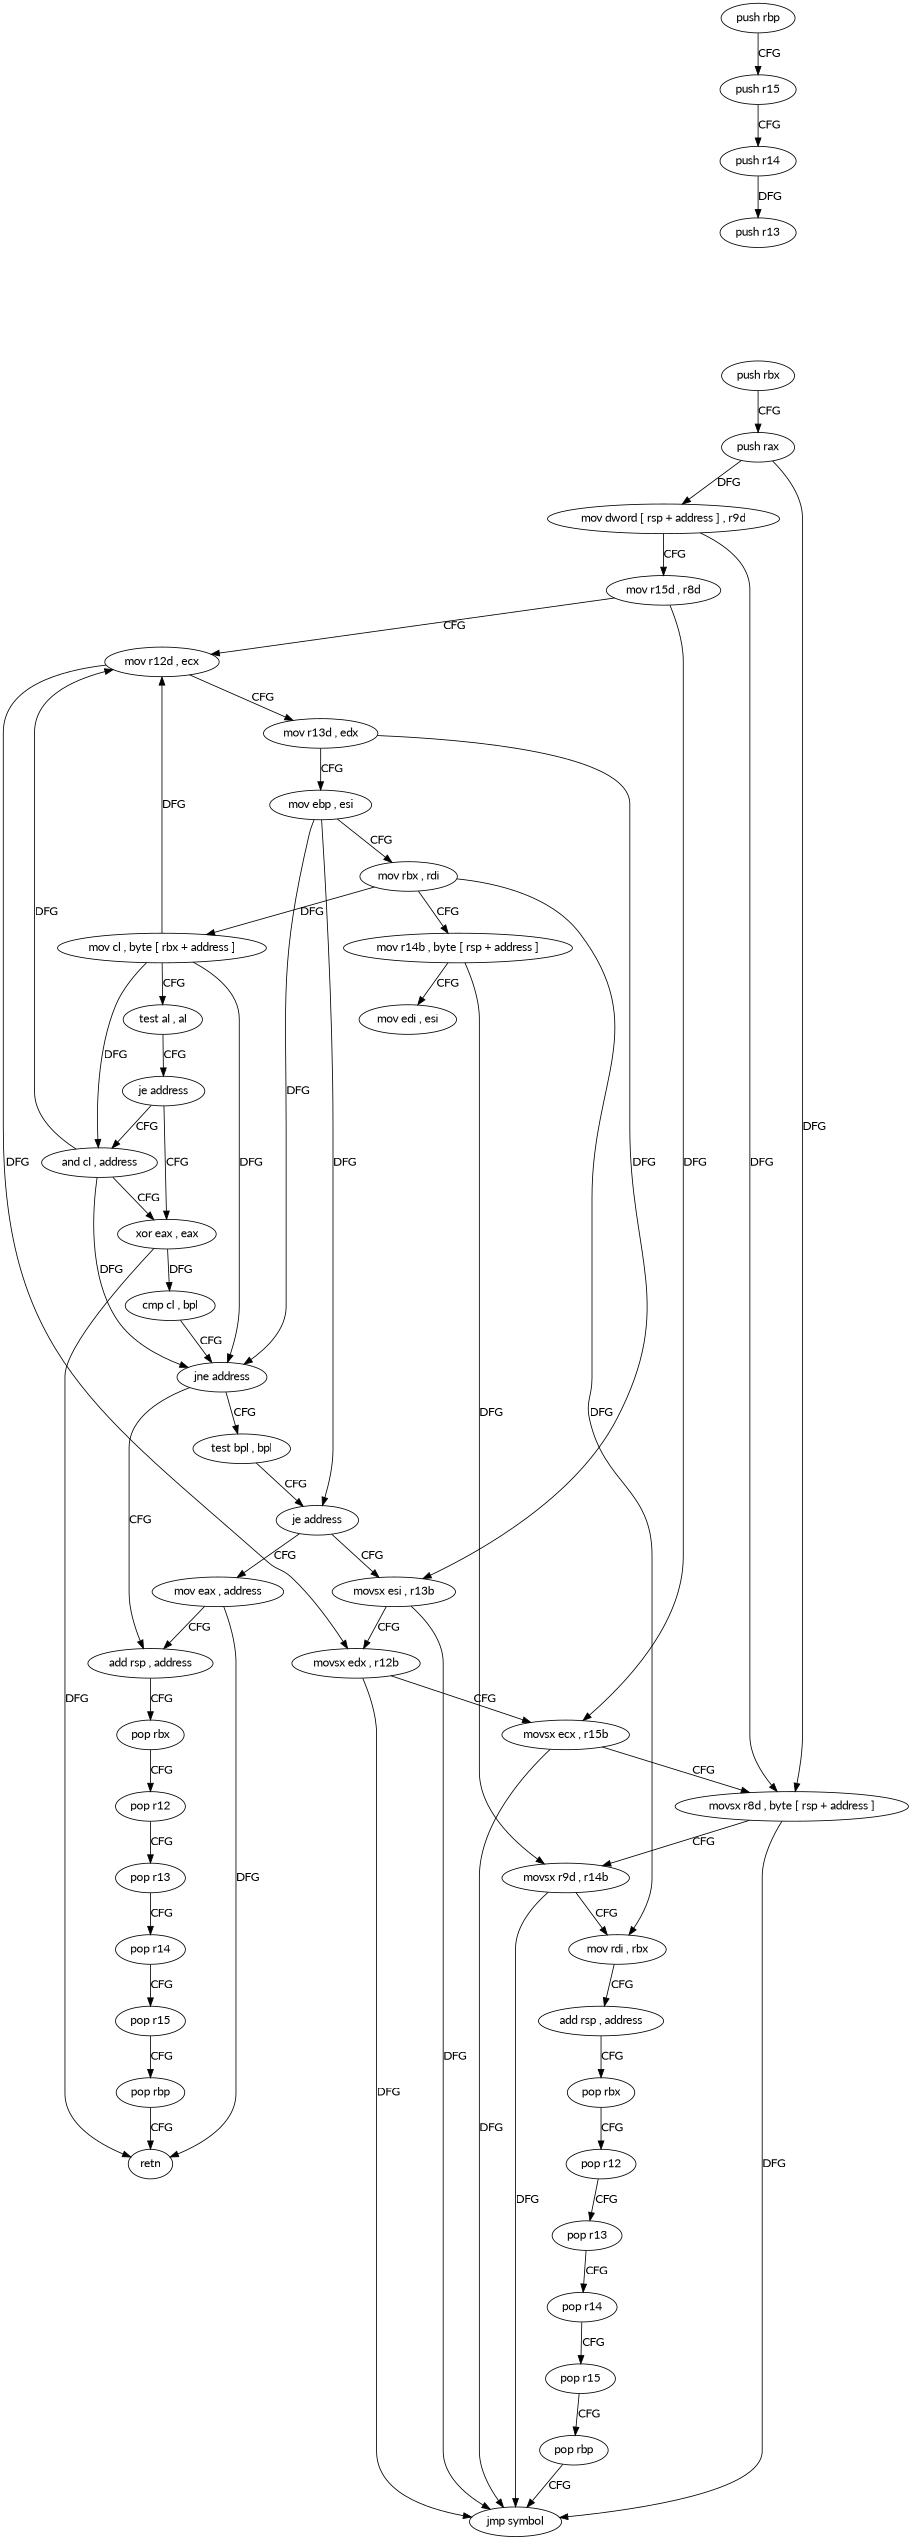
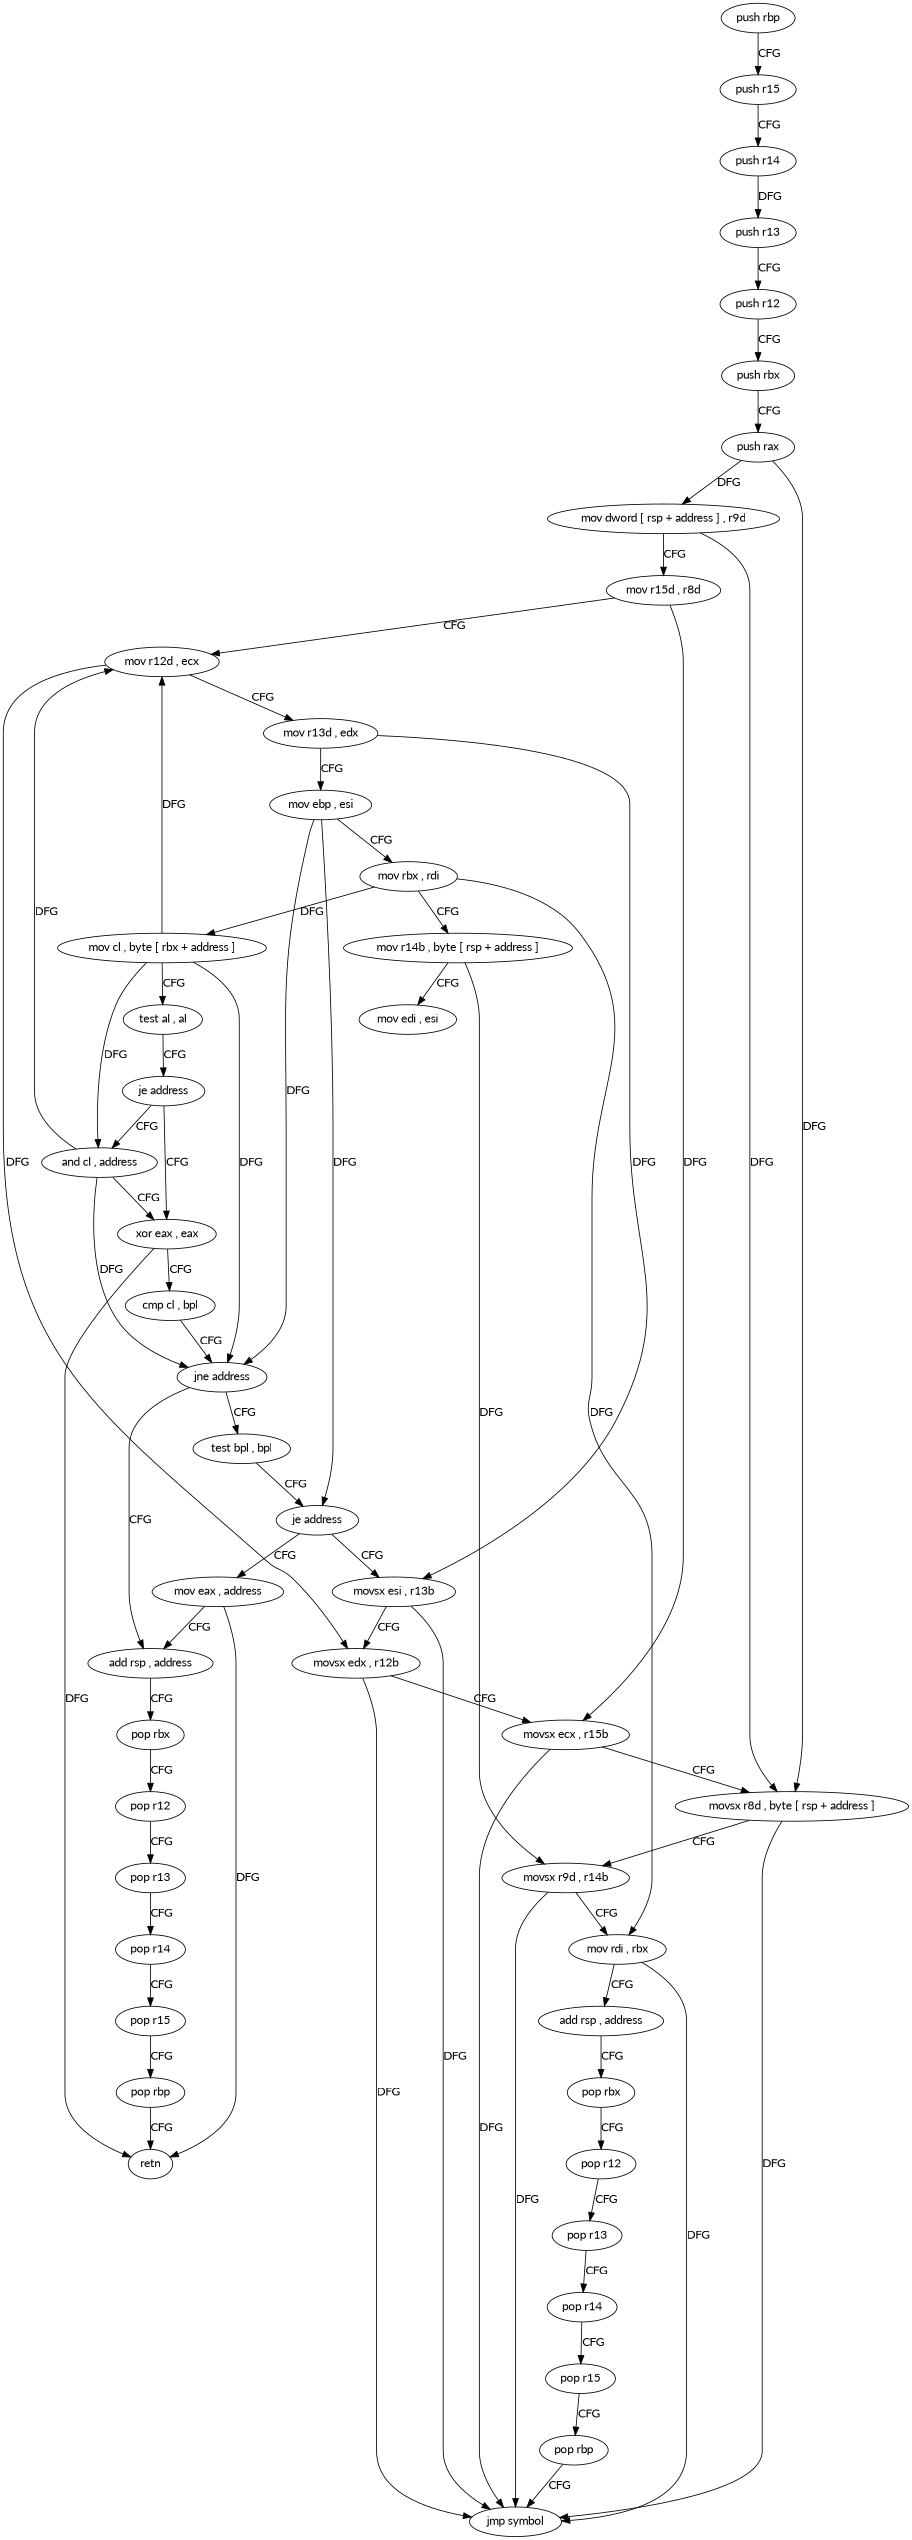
none -> (758, 304)
(181, 1270) -> (181, 1270)
none -> (687, 2272)
